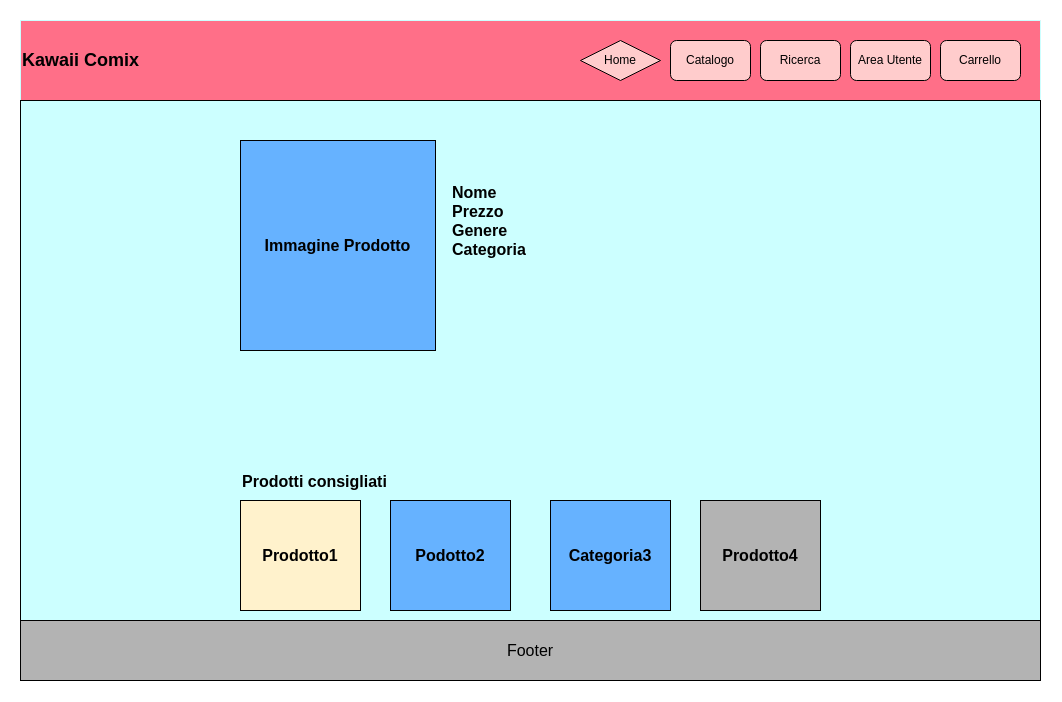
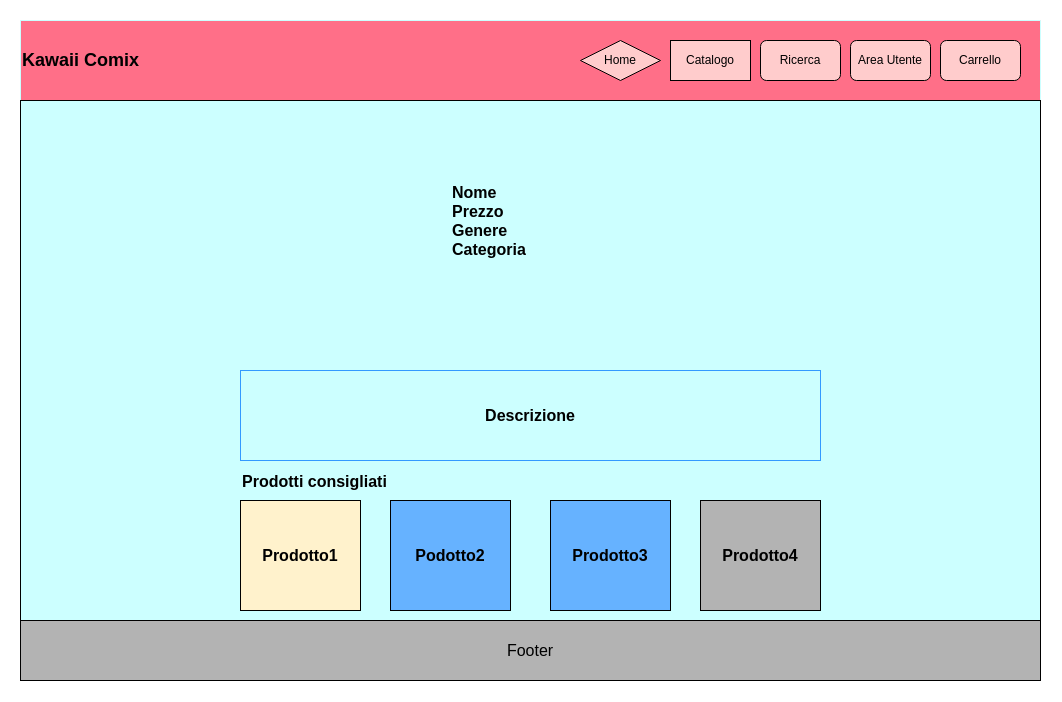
(711, 61) -> (711, 61)
(338, 246) -> none
none -> (531, 416)
(611, 556) -> (611, 556)
